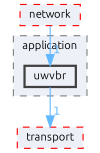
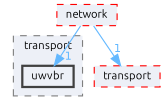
(50, 46) -> (48, 46)
(50, 103) -> (104, 41)
